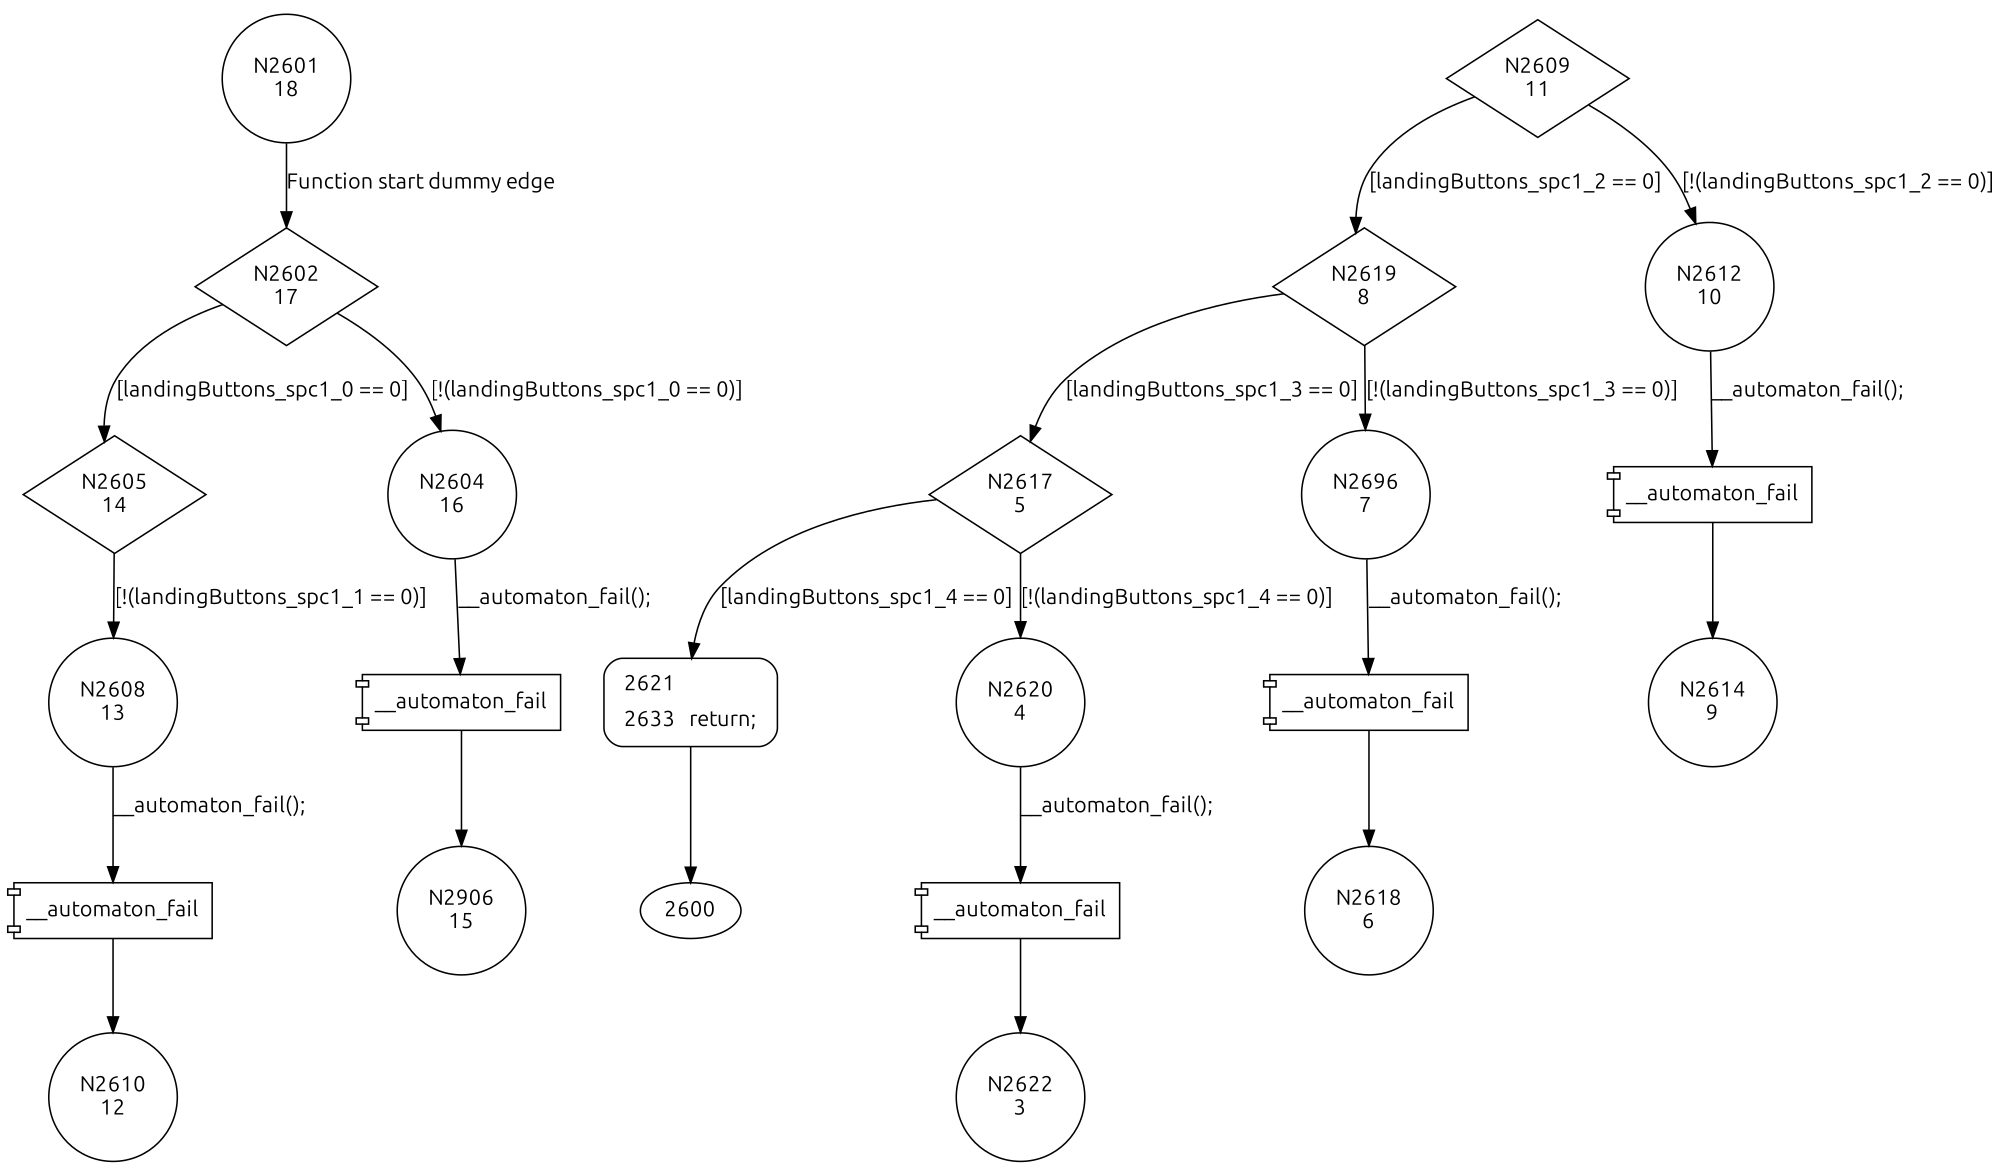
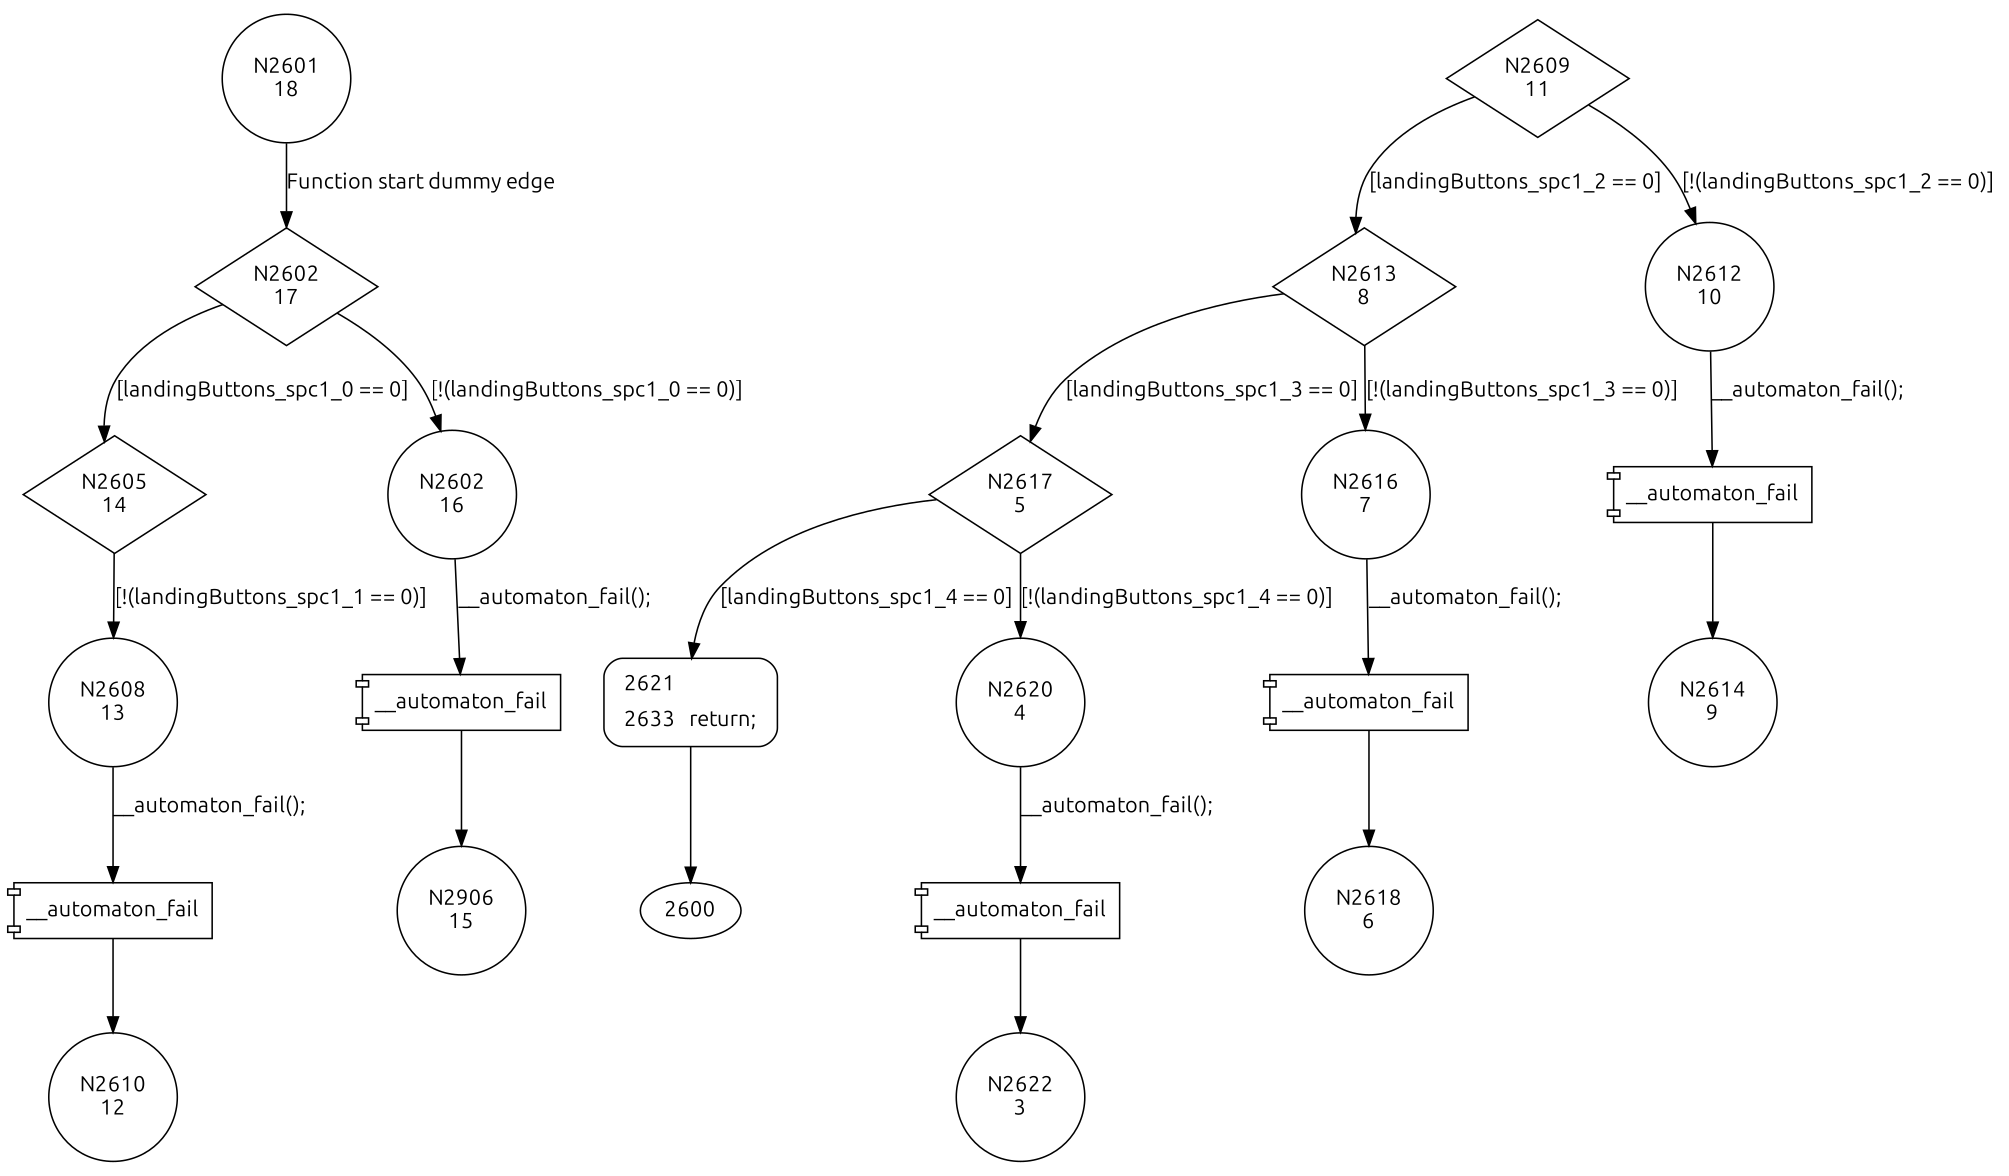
(1364, 287) -> (1364, 287)
(452, 495) -> (452, 495)
(1366, 495) -> (1366, 495)
